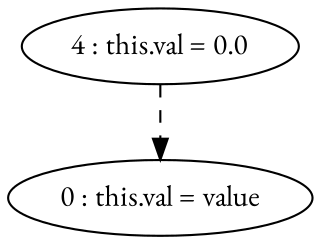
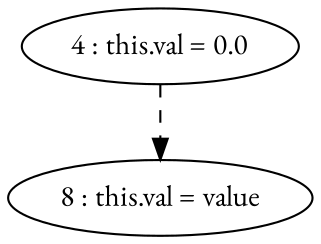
(160, 198) -> (160, 198)
